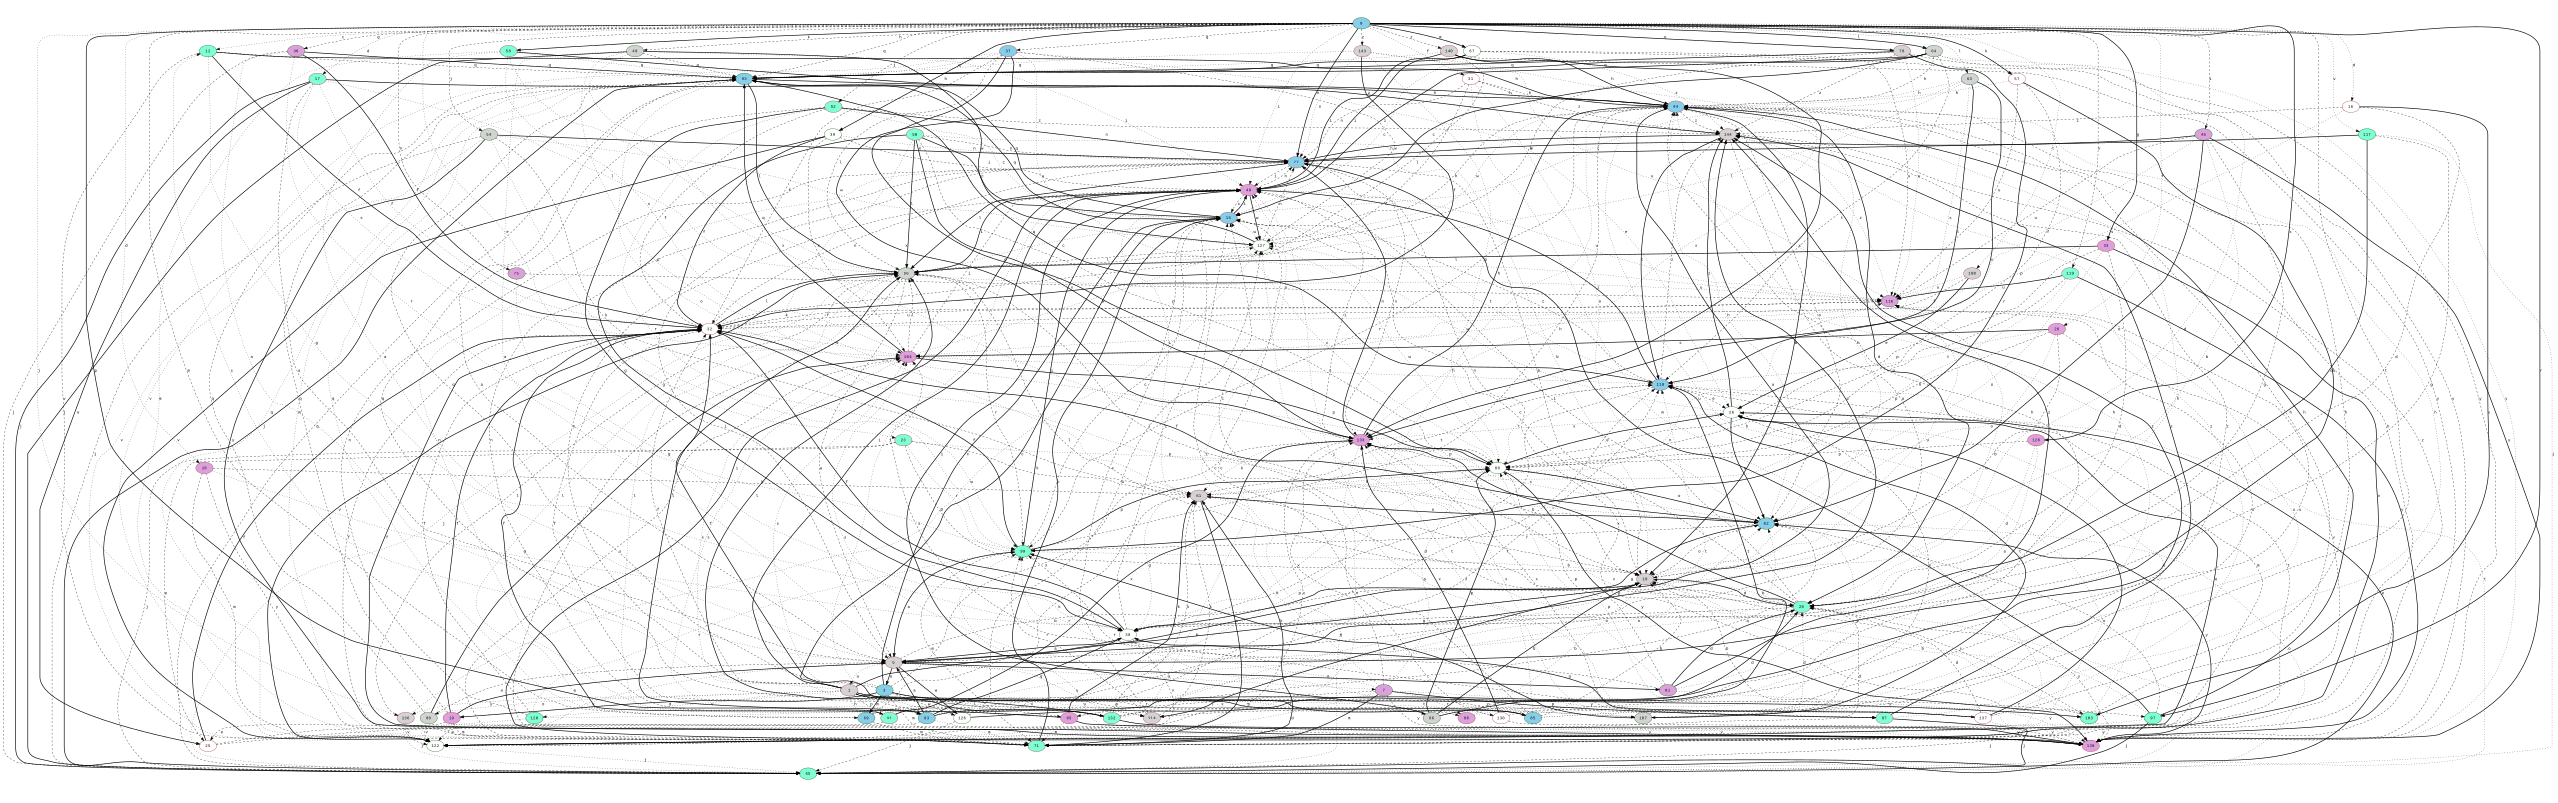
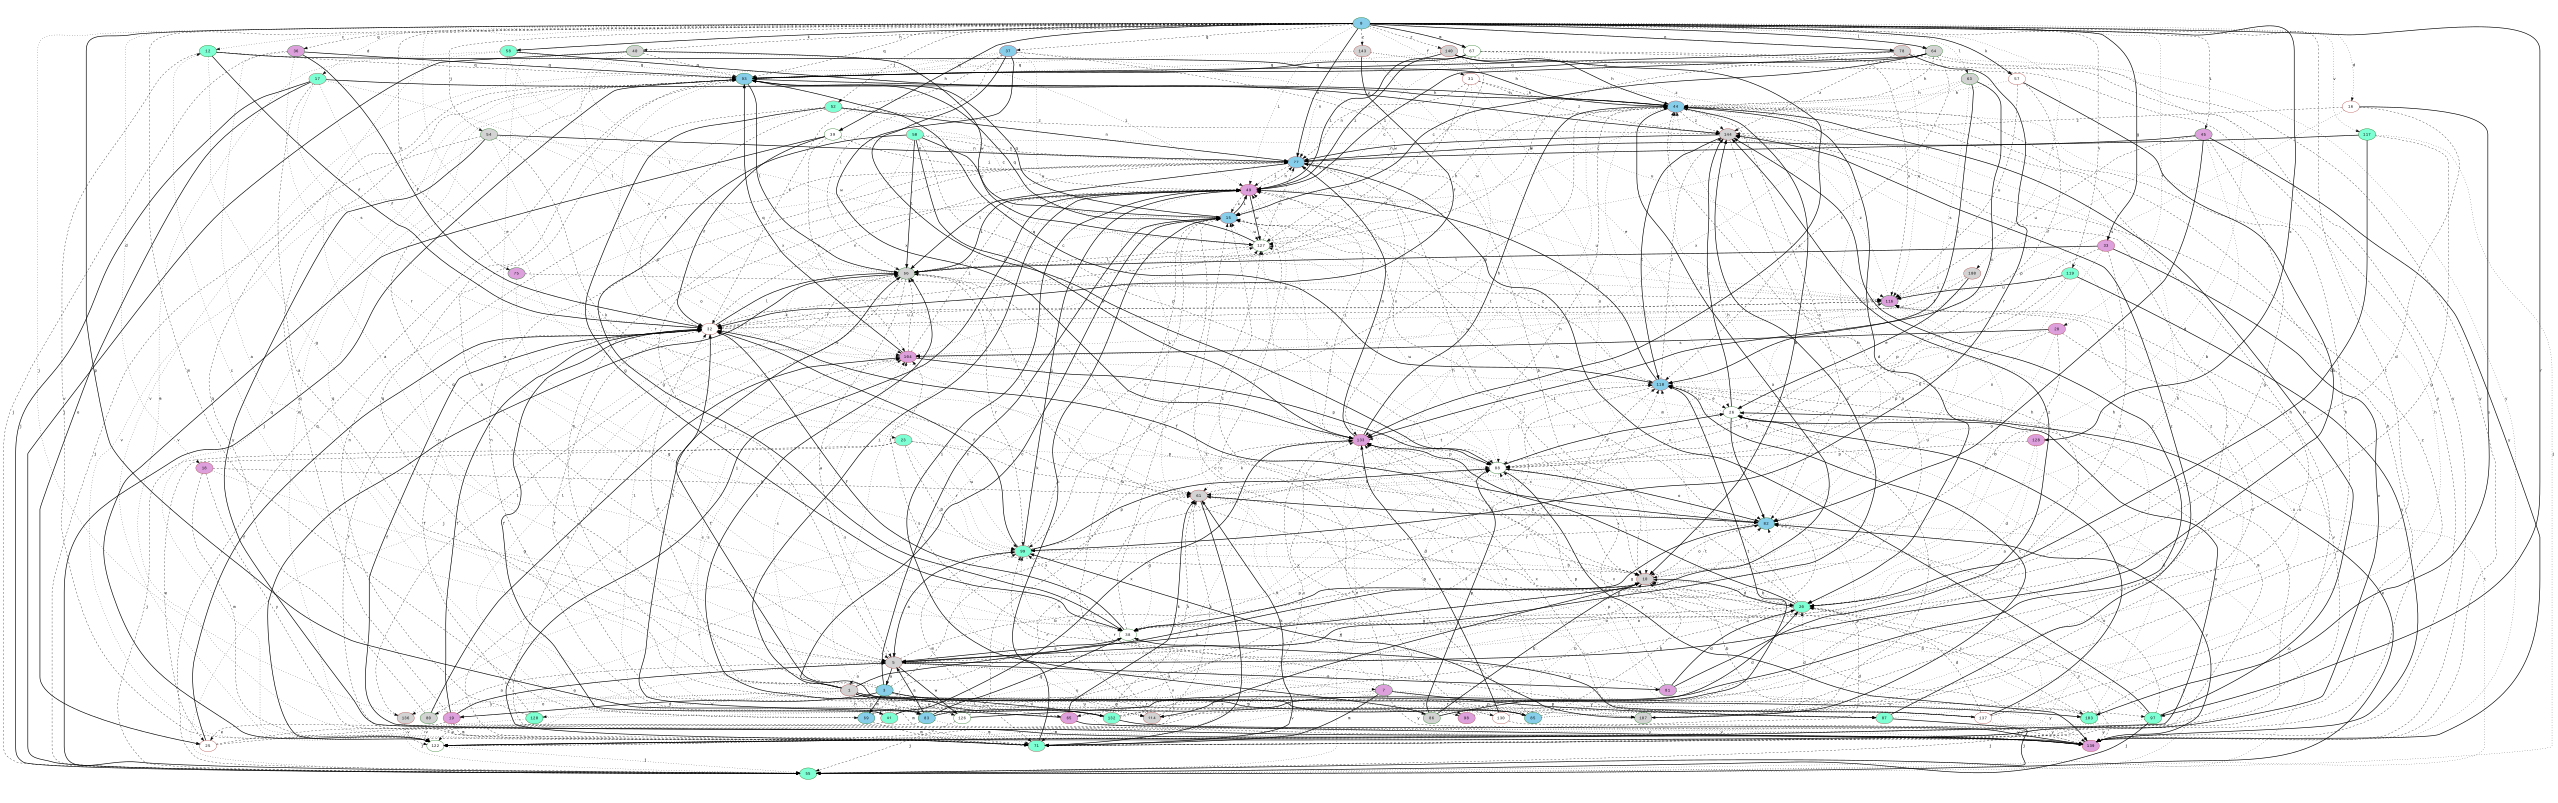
(1023, 551) -> (1023, 551)
(1808, 627) -> (1808, 627)
(1293, 718) -> (1293, 718)
